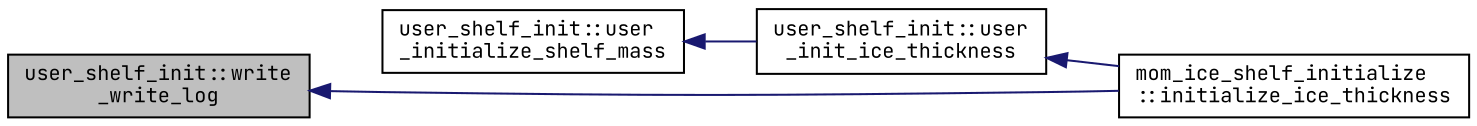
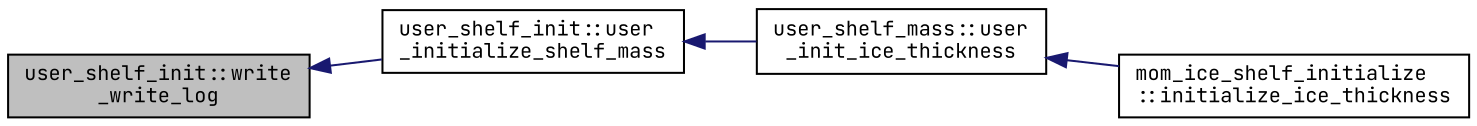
(902, 41) -> (902, 41)
(725, 95) -> (356, 63)
